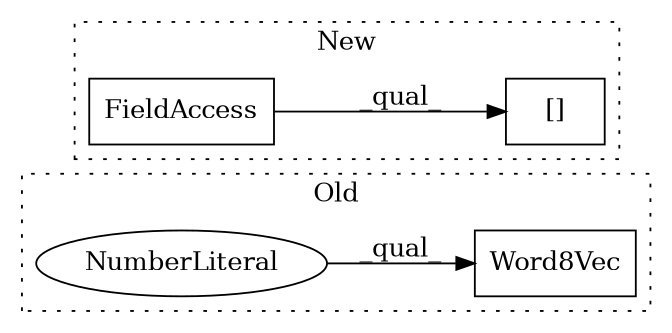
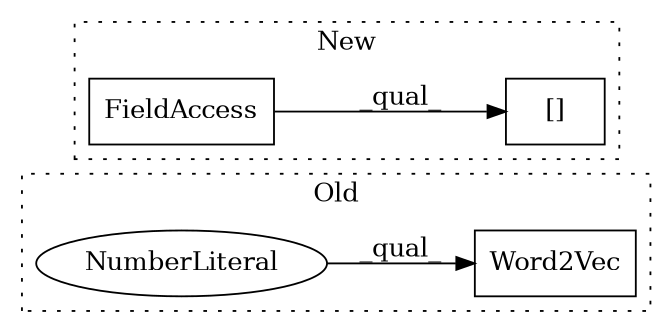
(555, 263) -> (555, 263)
